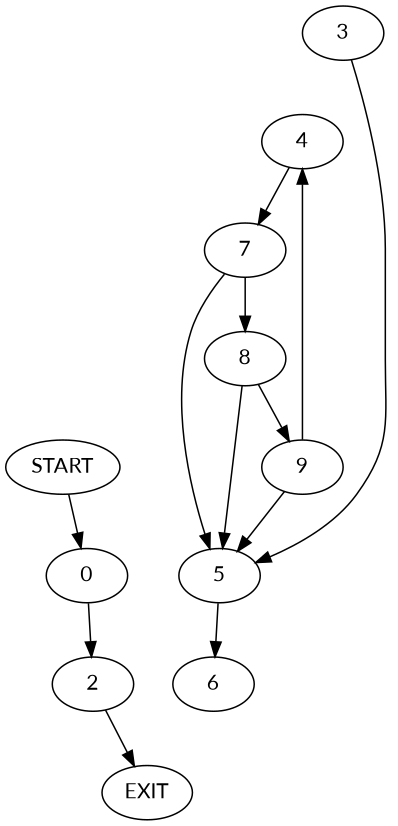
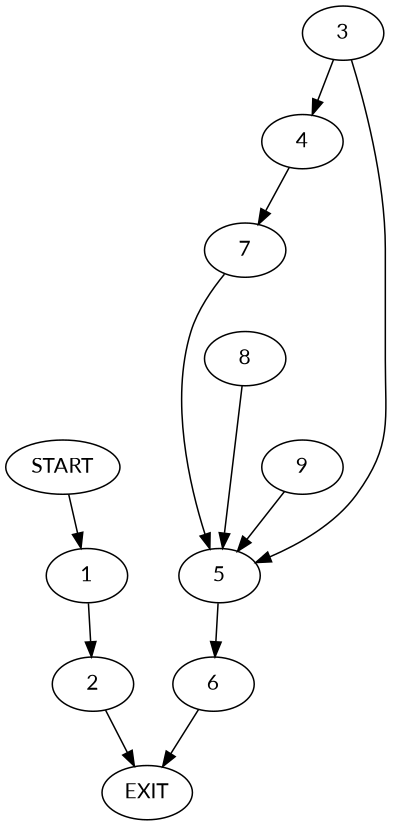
(245, 297) -> none
(302, 312) -> (326, 80)
(270, 406) -> none
(87, 576) -> (87, 576)
none -> (185, 732)
